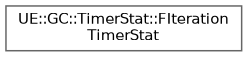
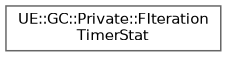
(124, 28) -> (113, 28)
